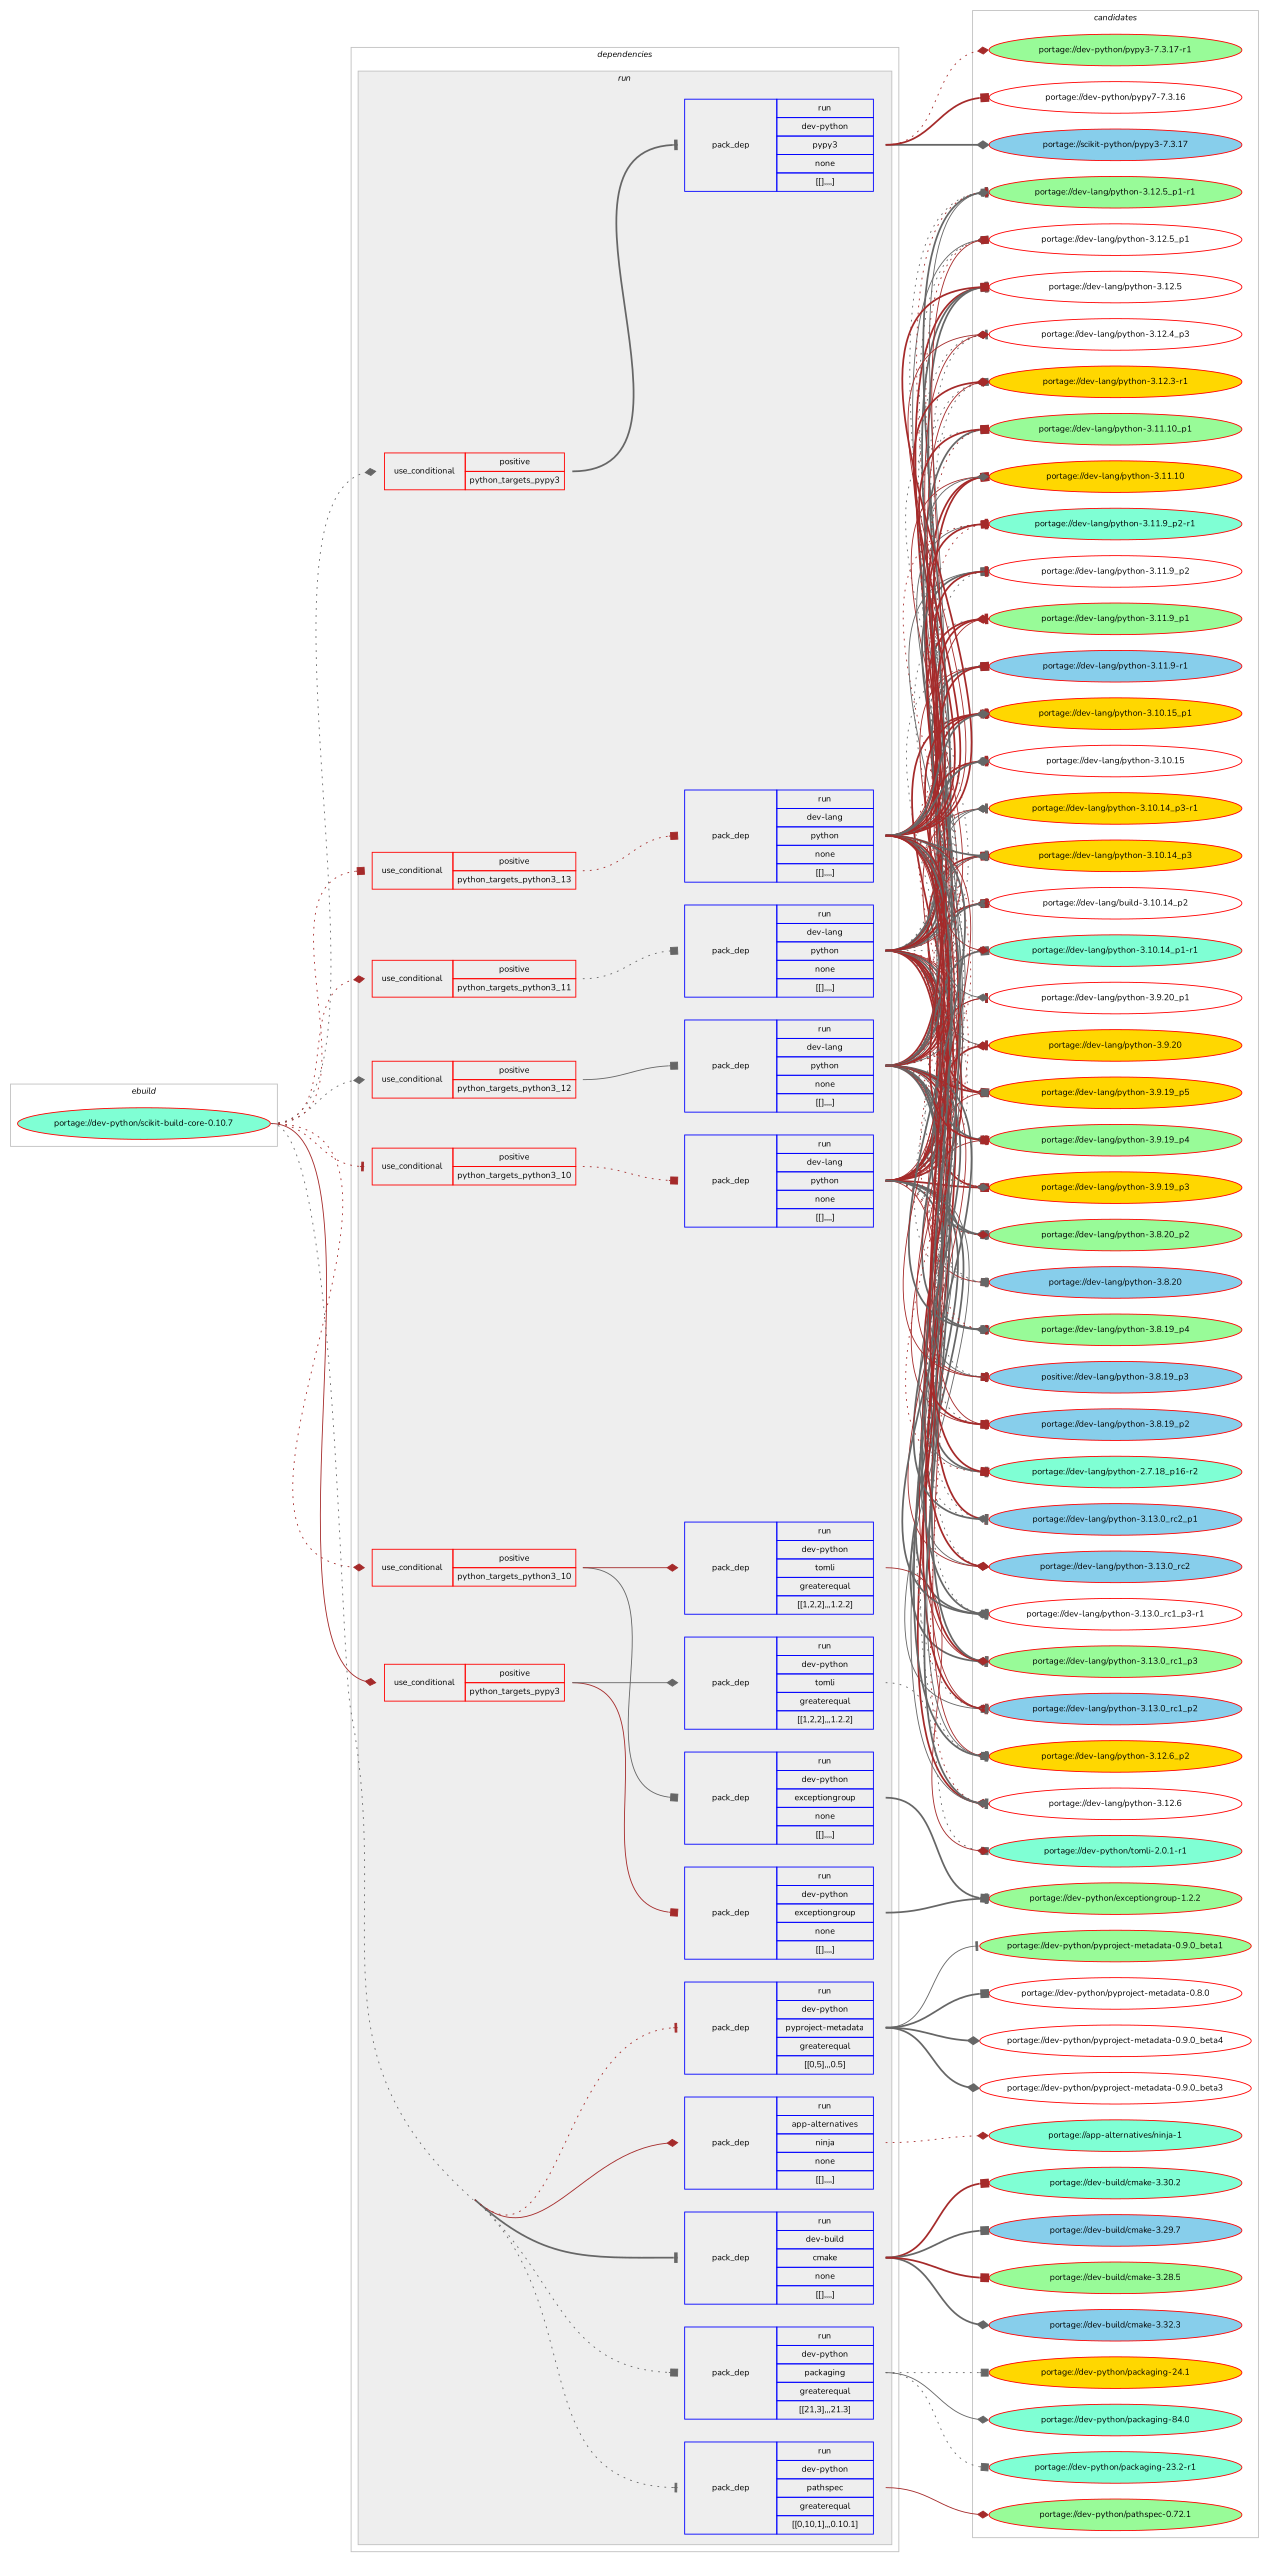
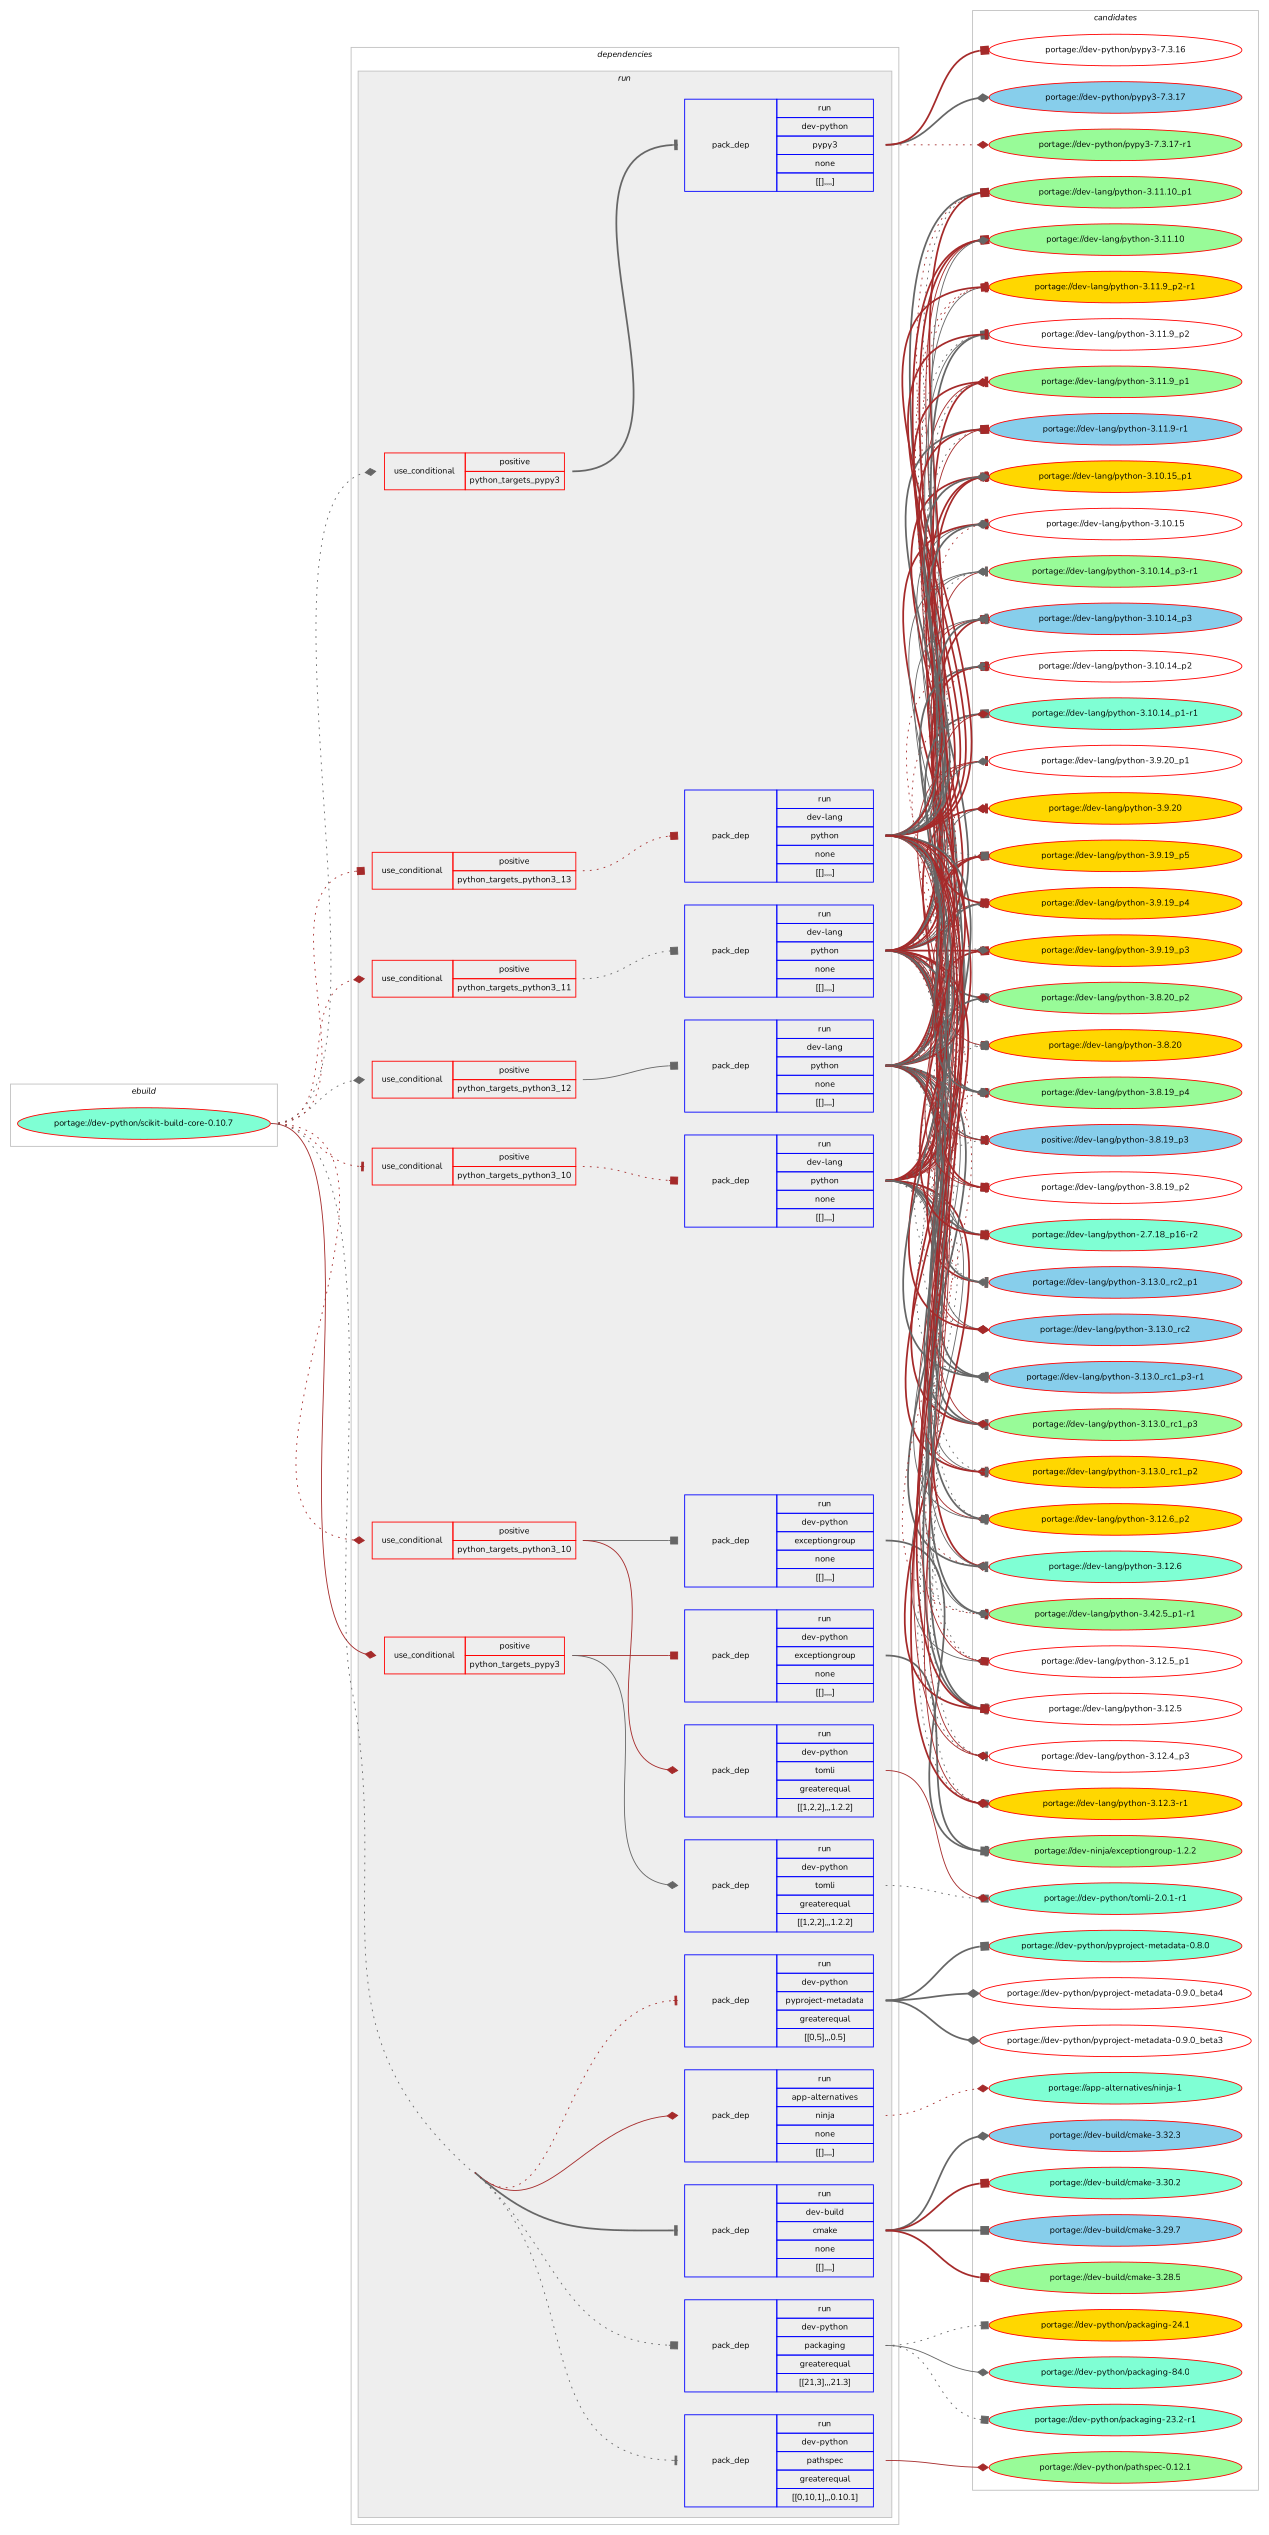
(1115, 97) -> (1115, 50)
(1115, 145) -> (1115, 97)
(1115, 192) -> (1115, 1614)
(1115, 477) -> (1115, 240)
(1115, 524) -> (1115, 287)
(1115, 808) -> (1115, 571)
(1115, 856) -> (1115, 619)
(1115, 903) -> (1115, 666)
(1115, 1140) -> (1115, 903)
(1115, 1282) -> (1115, 1045)
(1115, 1425) -> (1115, 1188)
(1115, 1614) -> (1115, 1377)
(1115, 1709) -> (1115, 1472)
(1115, 1804) -> (1115, 1567)
(1115, 1899) -> (1115, 1851)
(1115, 1946) -> none
(1115, 1993) -> (1115, 1946)
(1115, 2515) -> (1115, 2467)
